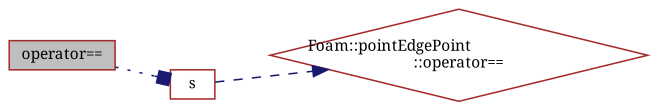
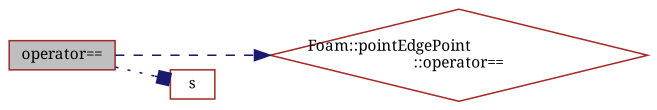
(264, 77) -> (185, 55)
